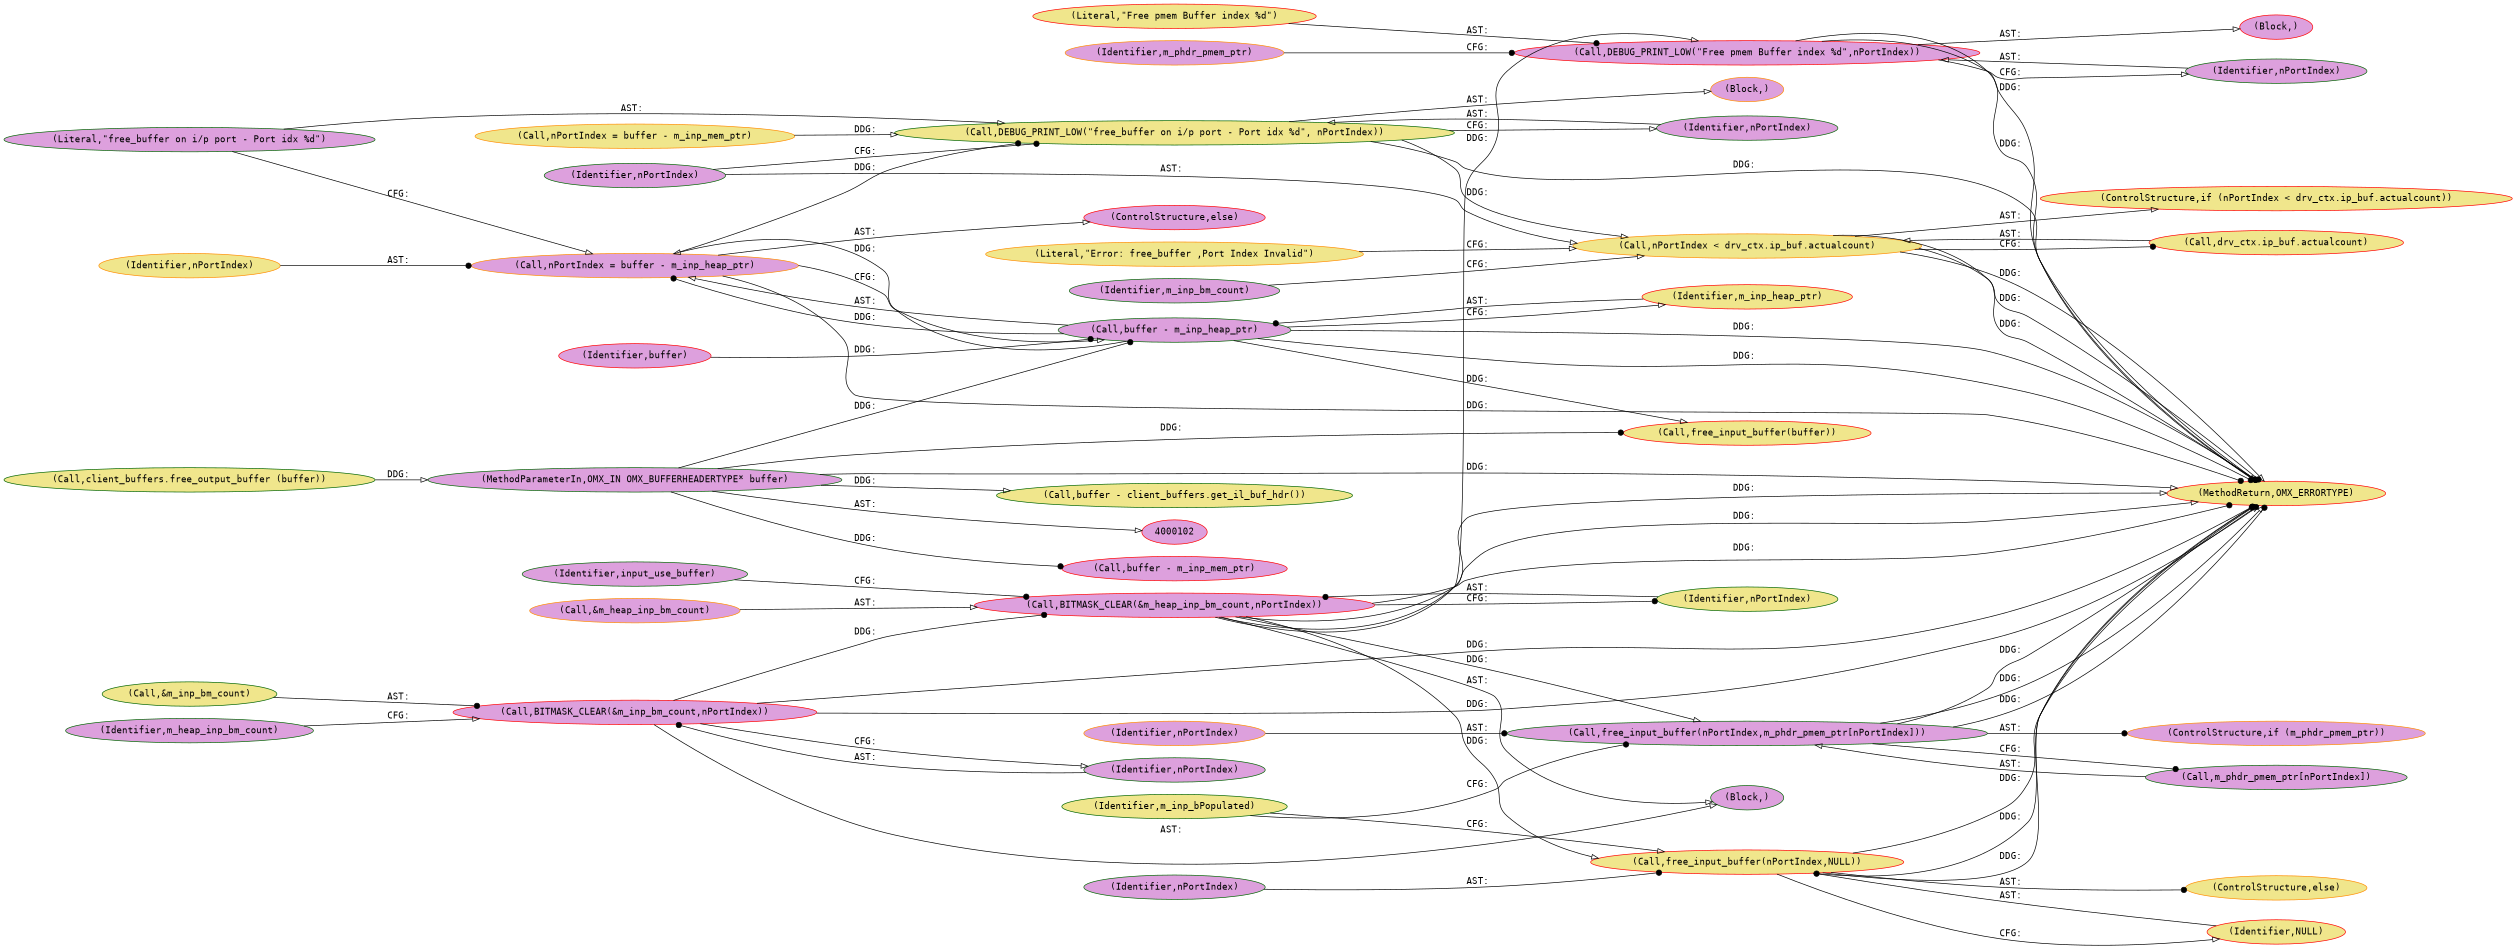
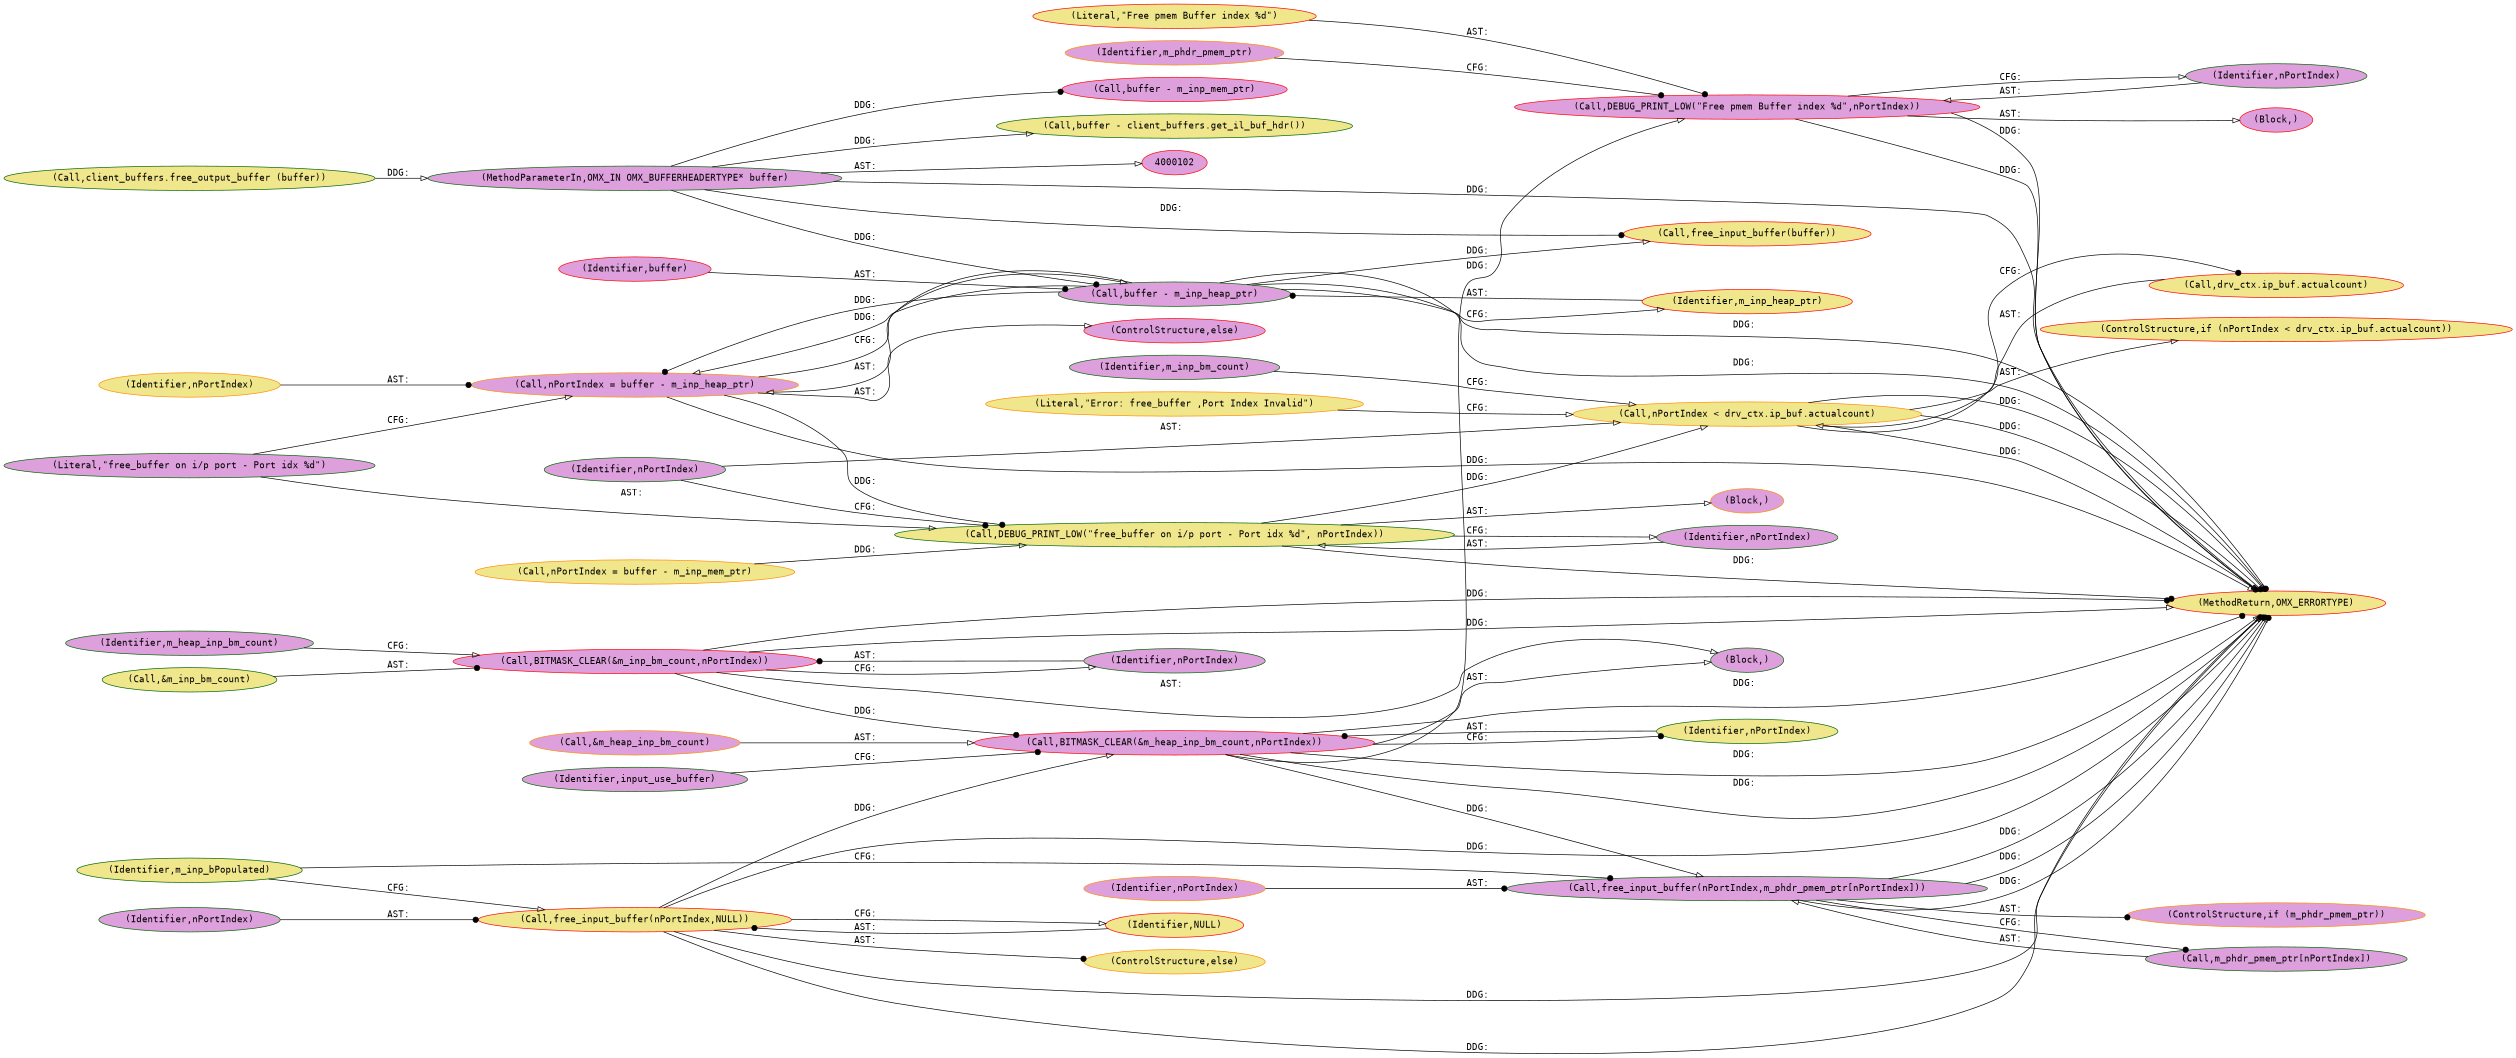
(868, 350) -> (868, 275)
(1451, 411) -> (1424, 467)
(1438, 701) -> (877, 815)
